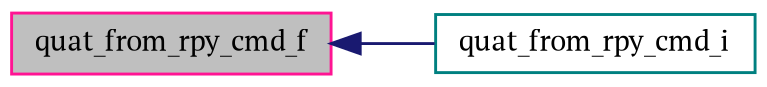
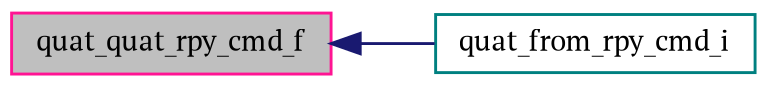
(171, 44) -> (171, 44)
